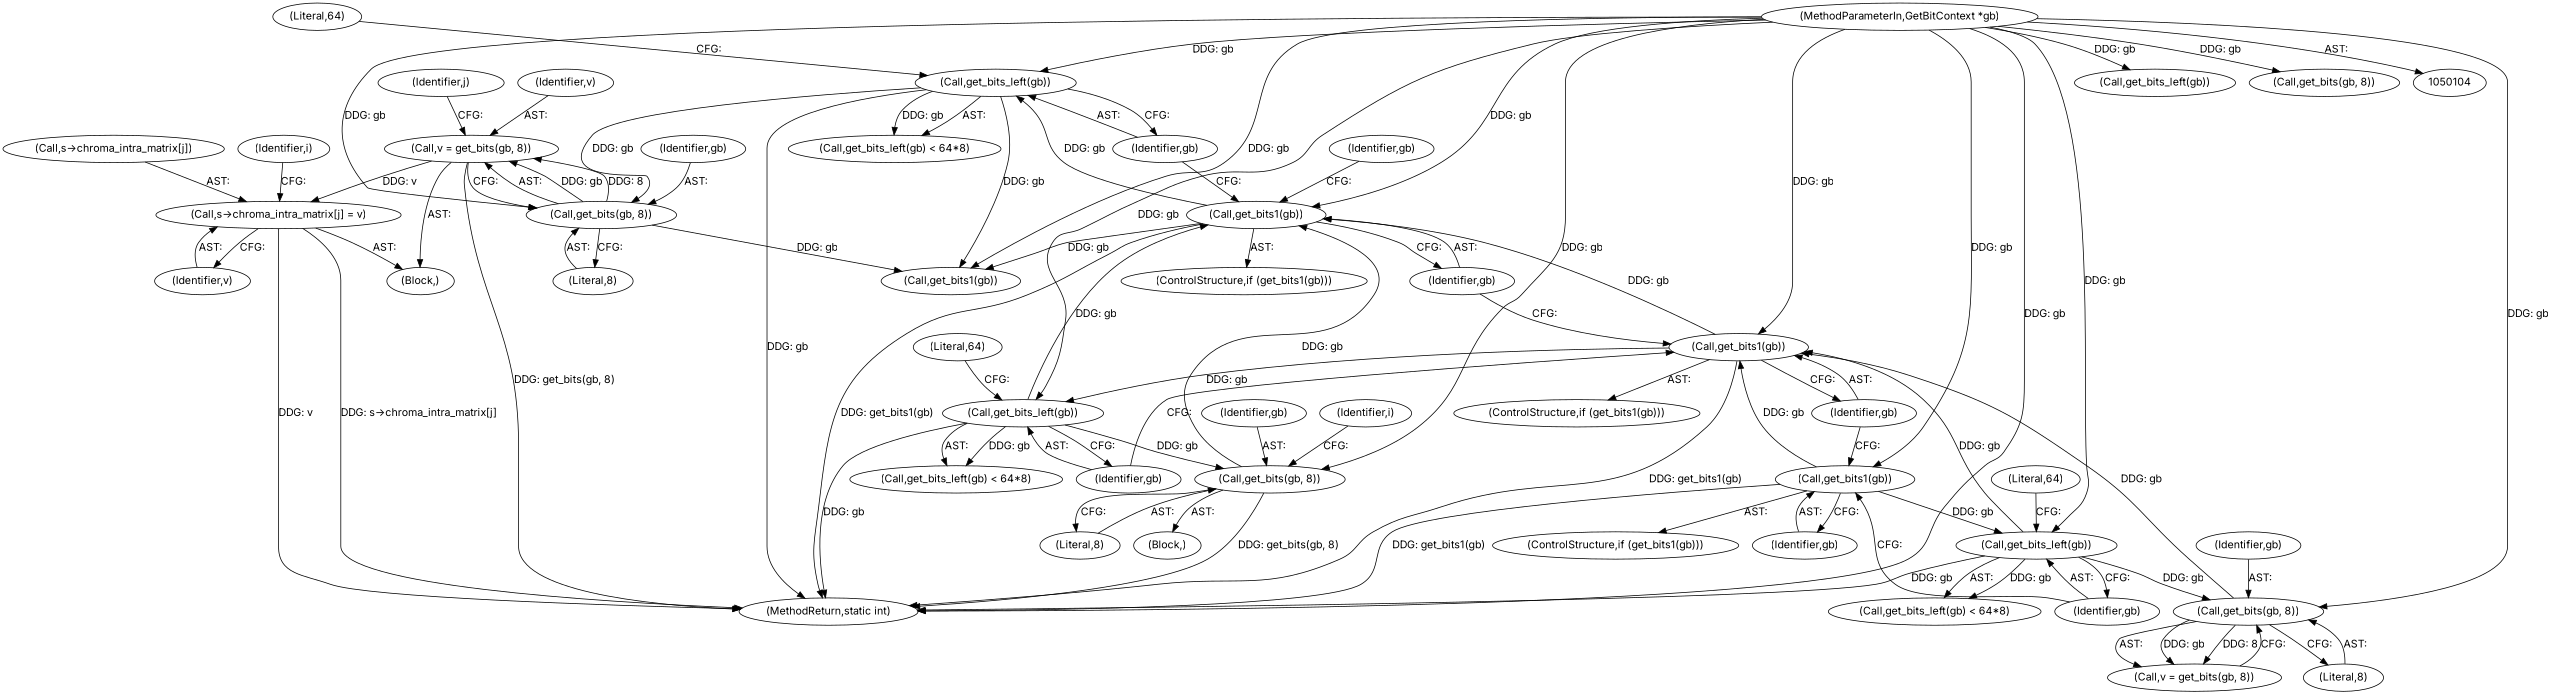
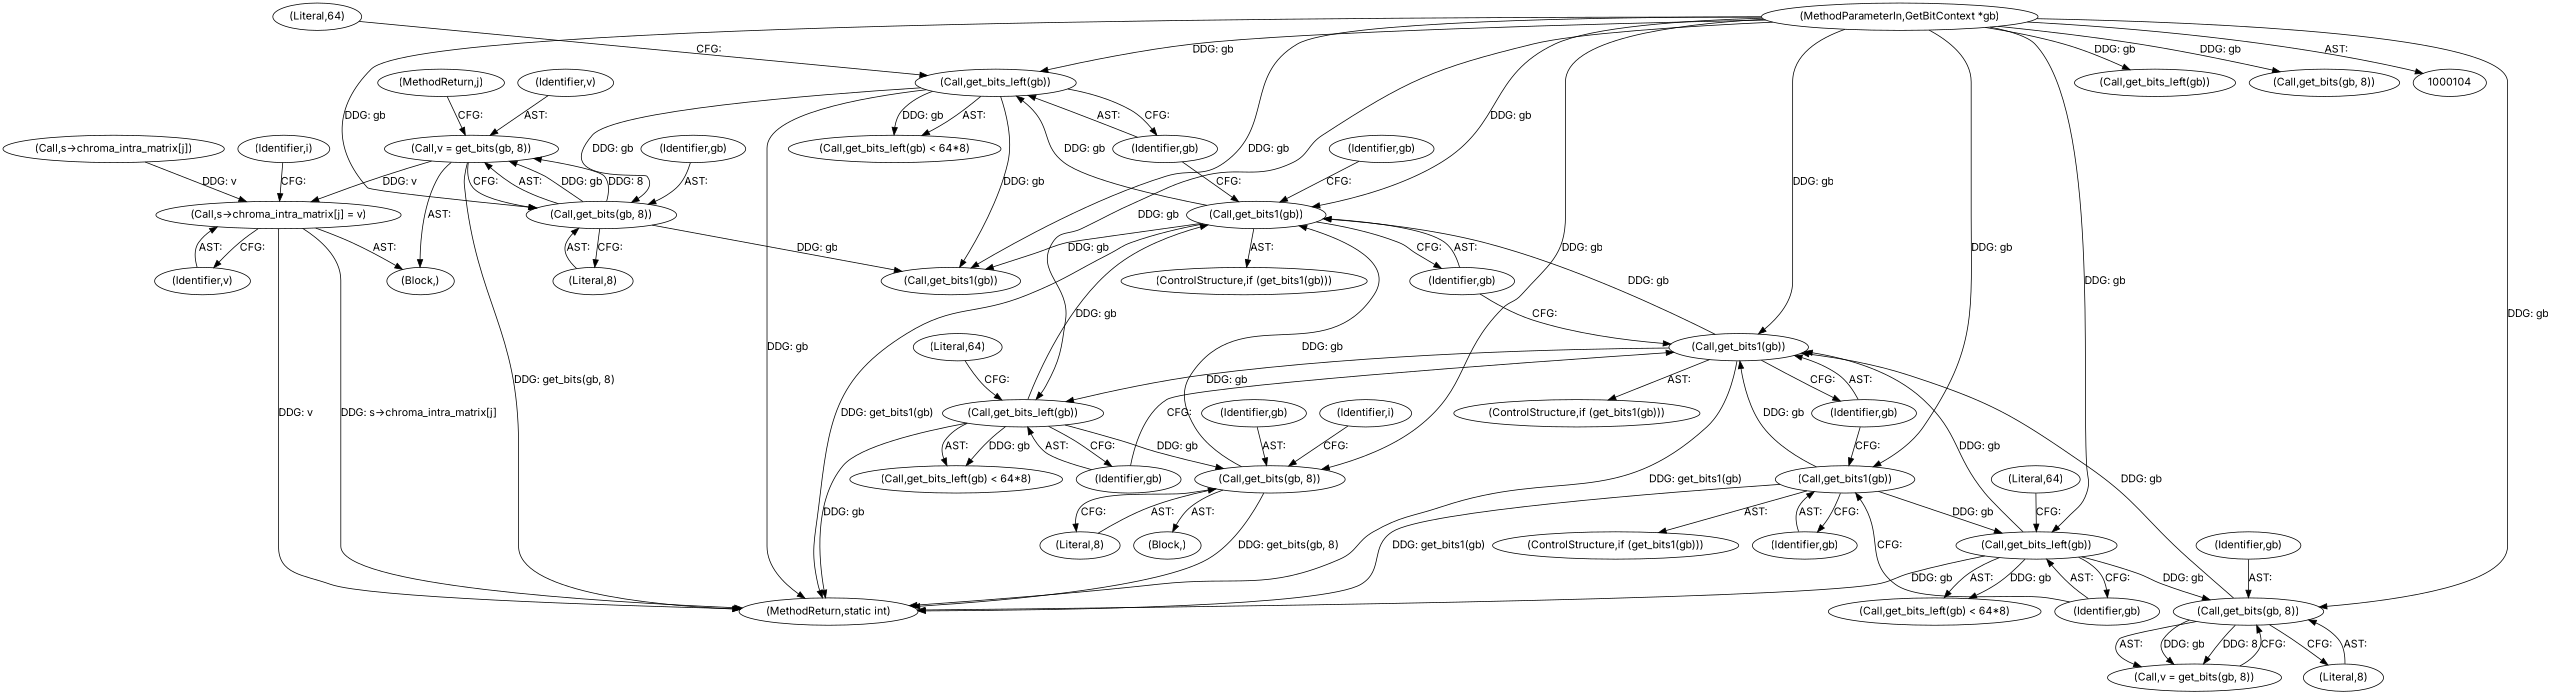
(441, 83) -> (441, 83)
(2450, 83) -> (2450, 83)
(220, 182) -> (220, 182)
(1720, 589) -> none
